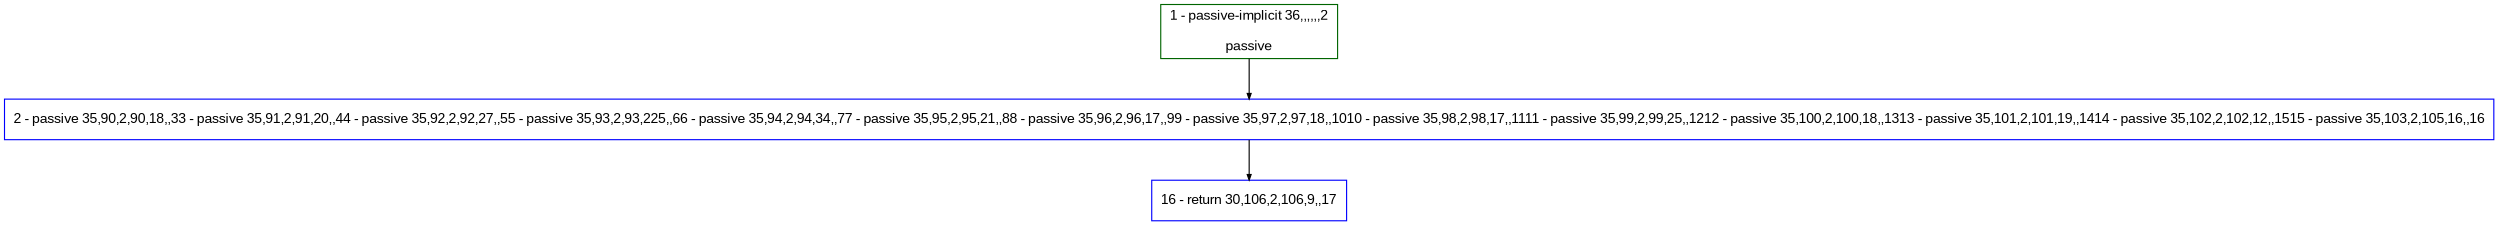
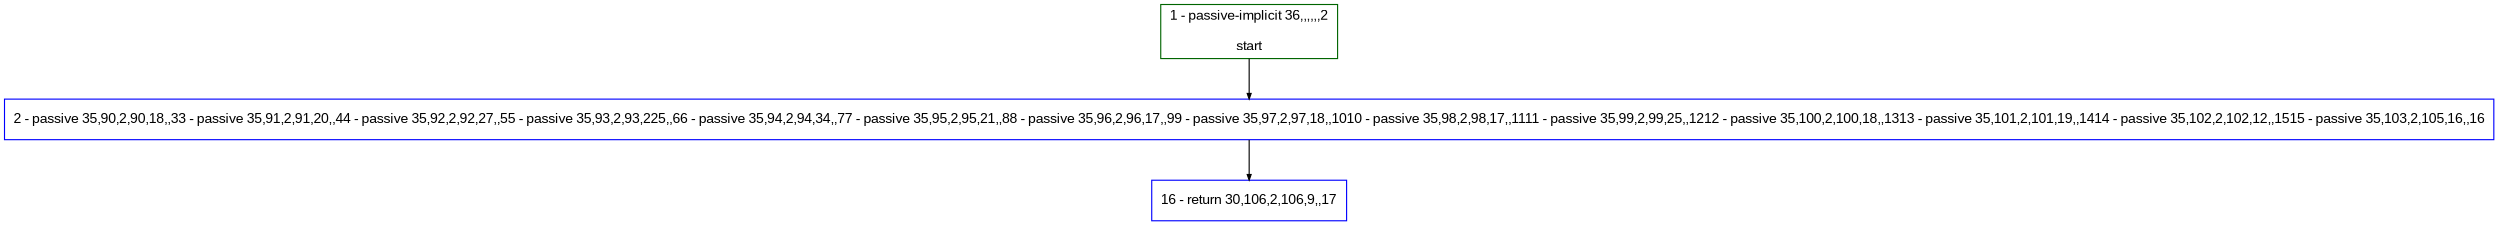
(1249, 32) -> (1249, 32)
